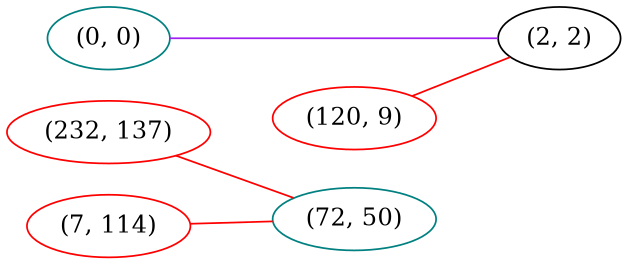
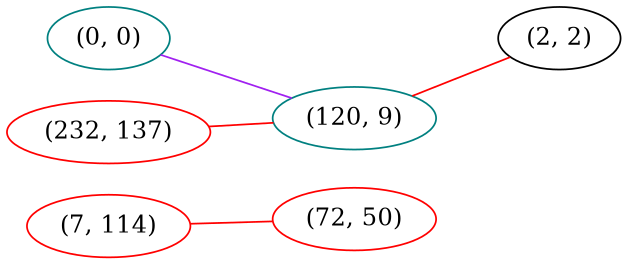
(334, 38) -> (226, 76)
(354, 118) -> (354, 118)
(235, 177) -> (241, 125)
(354, 219) -> (354, 219)
